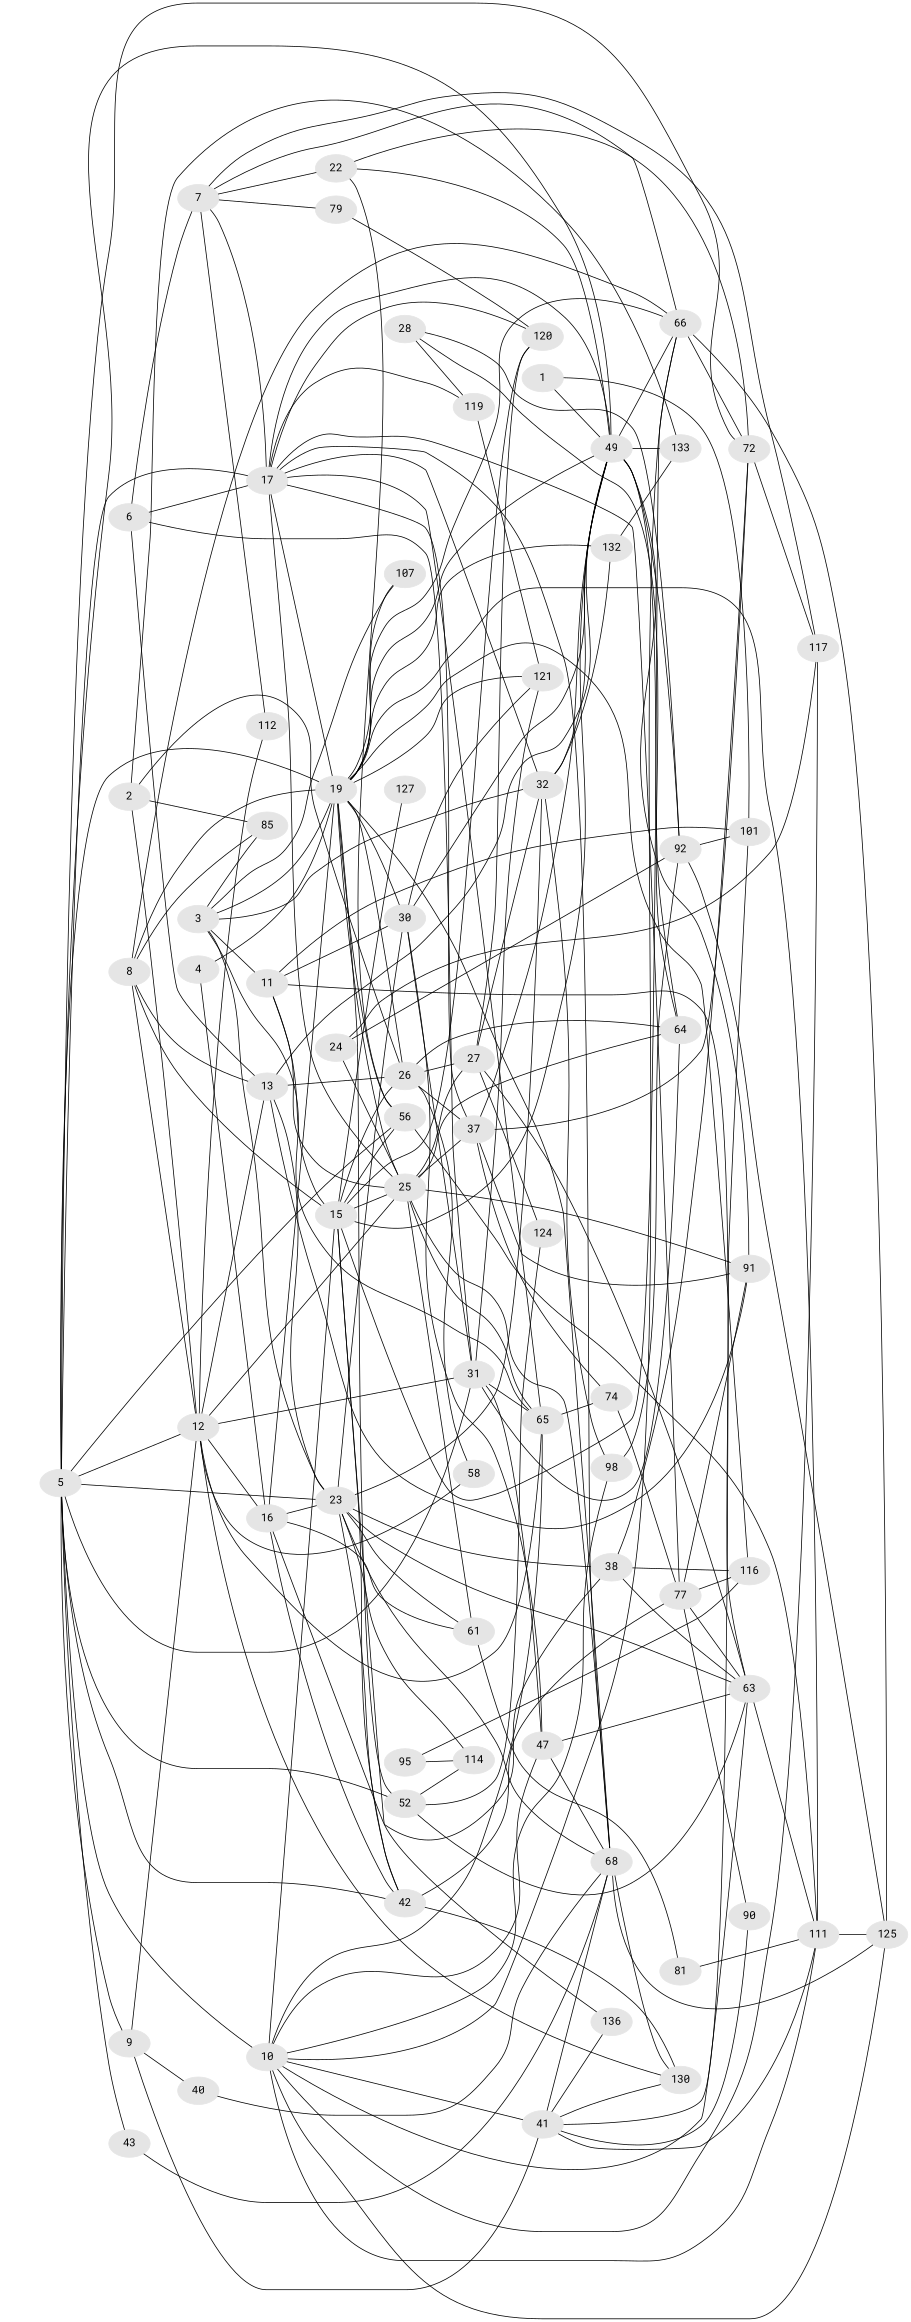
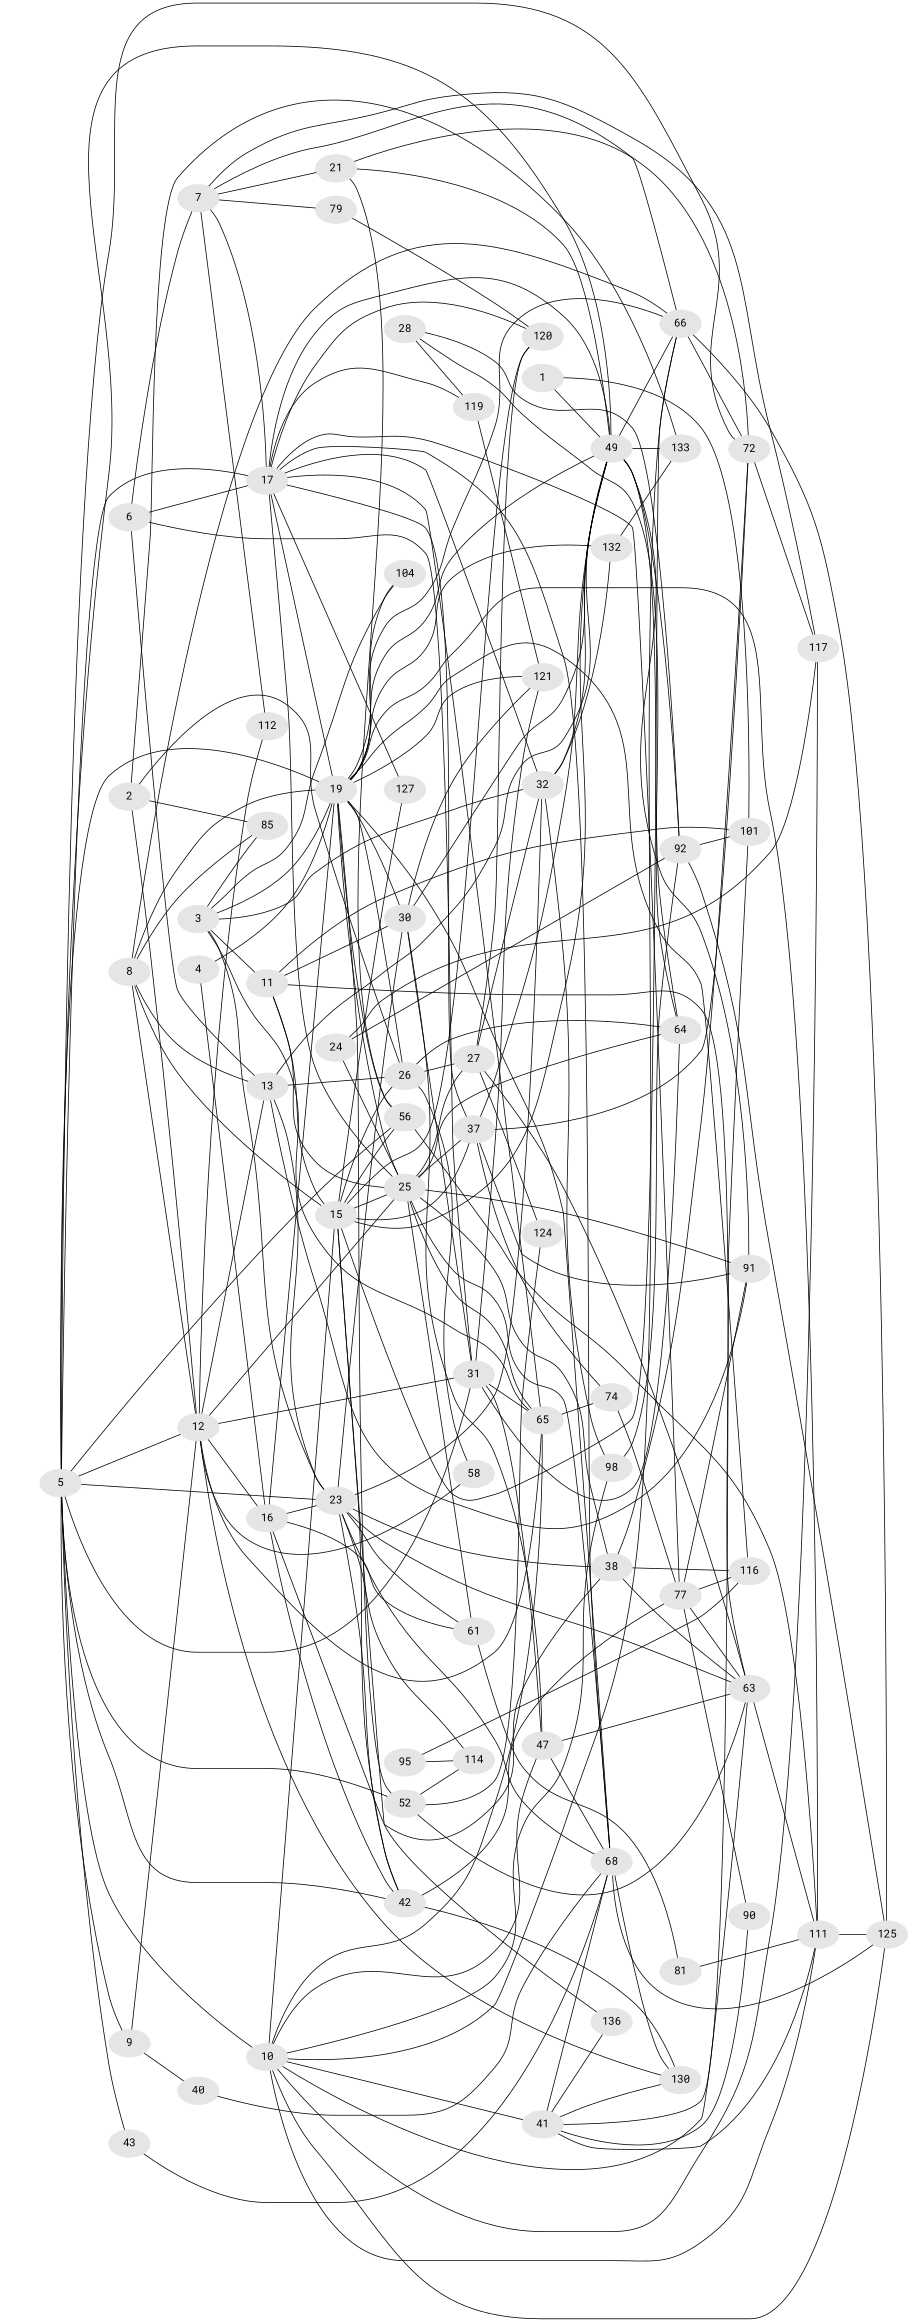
(336, 168) -> (336, 168)
(405, 574) -> (405, 574)
none -> (336, 635)
(439, 1103) -> (435, 1201)
none -> (544, 1359)
(305, 2290) -> none
